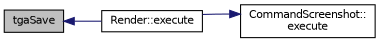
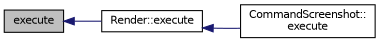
(216, 14) -> (227, 28)
(34, 21) -> (34, 21)
